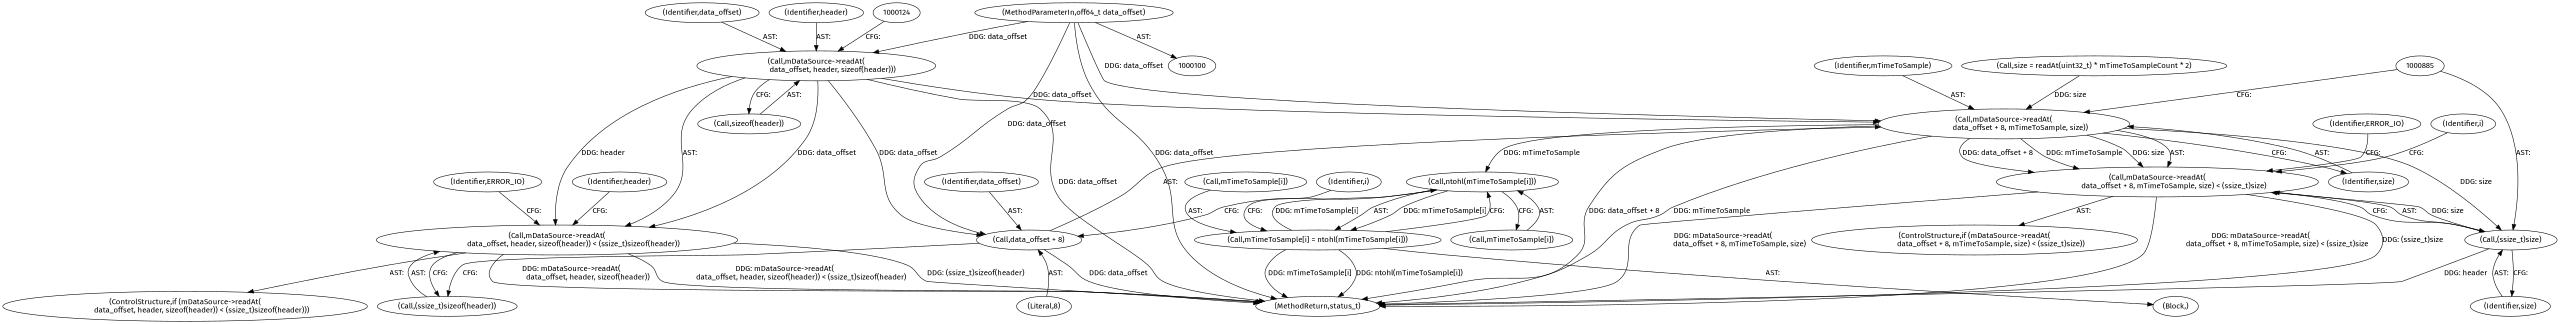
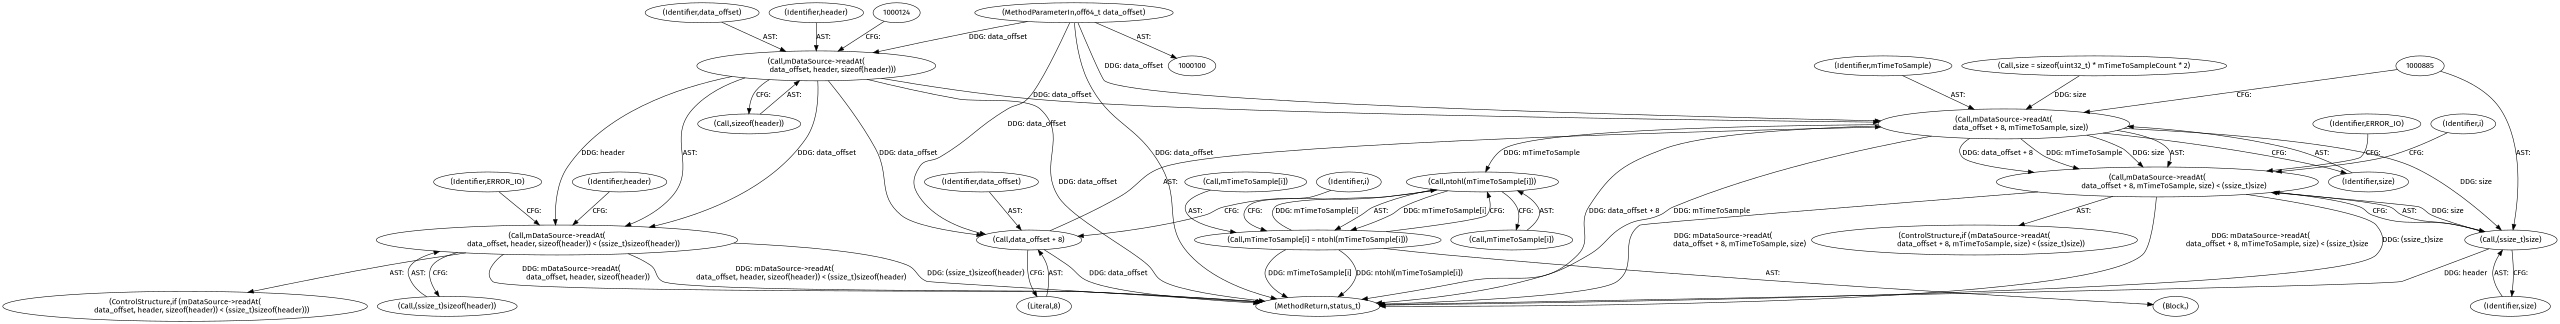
(2094, 66) -> (2094, 66)
(706, 255) -> (1028, 271)
